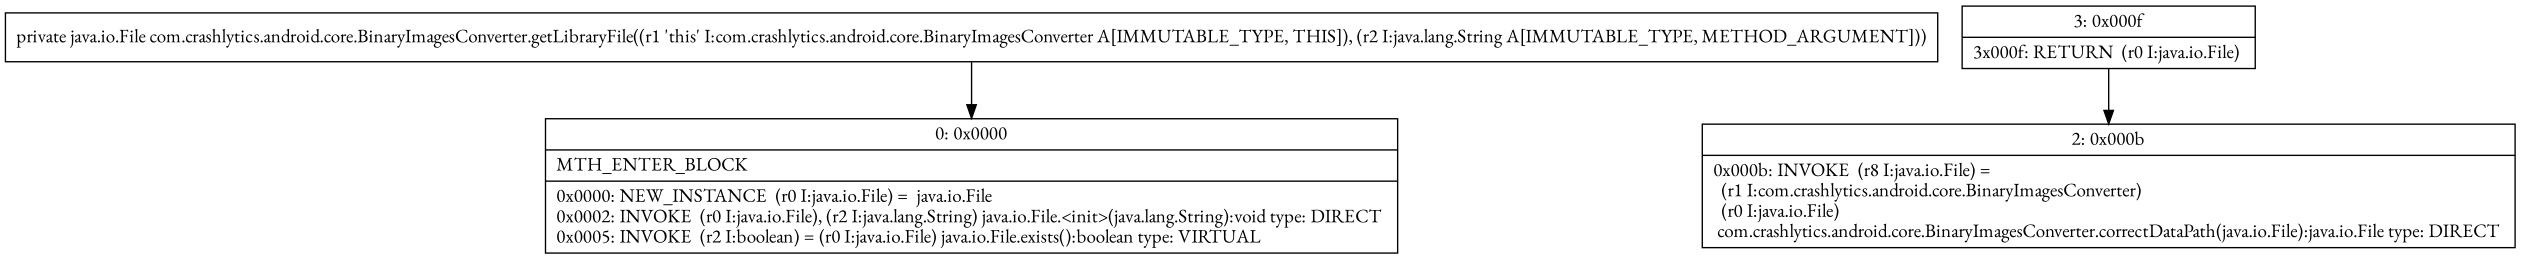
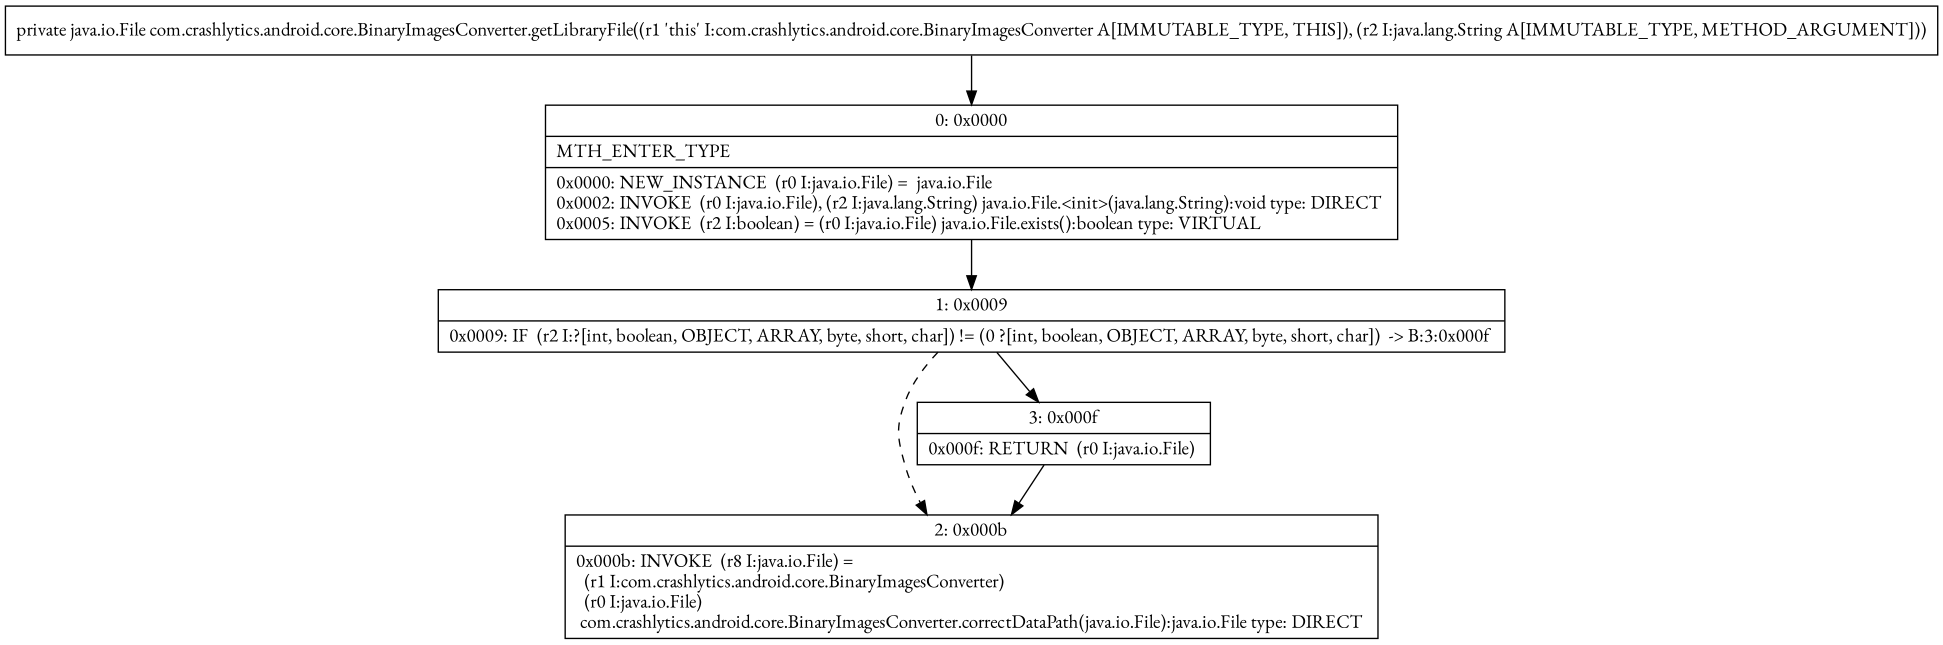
(2109, 52) -> (1064, 448)
(653, 165) -> (644, 151)
none -> (972, 321)
